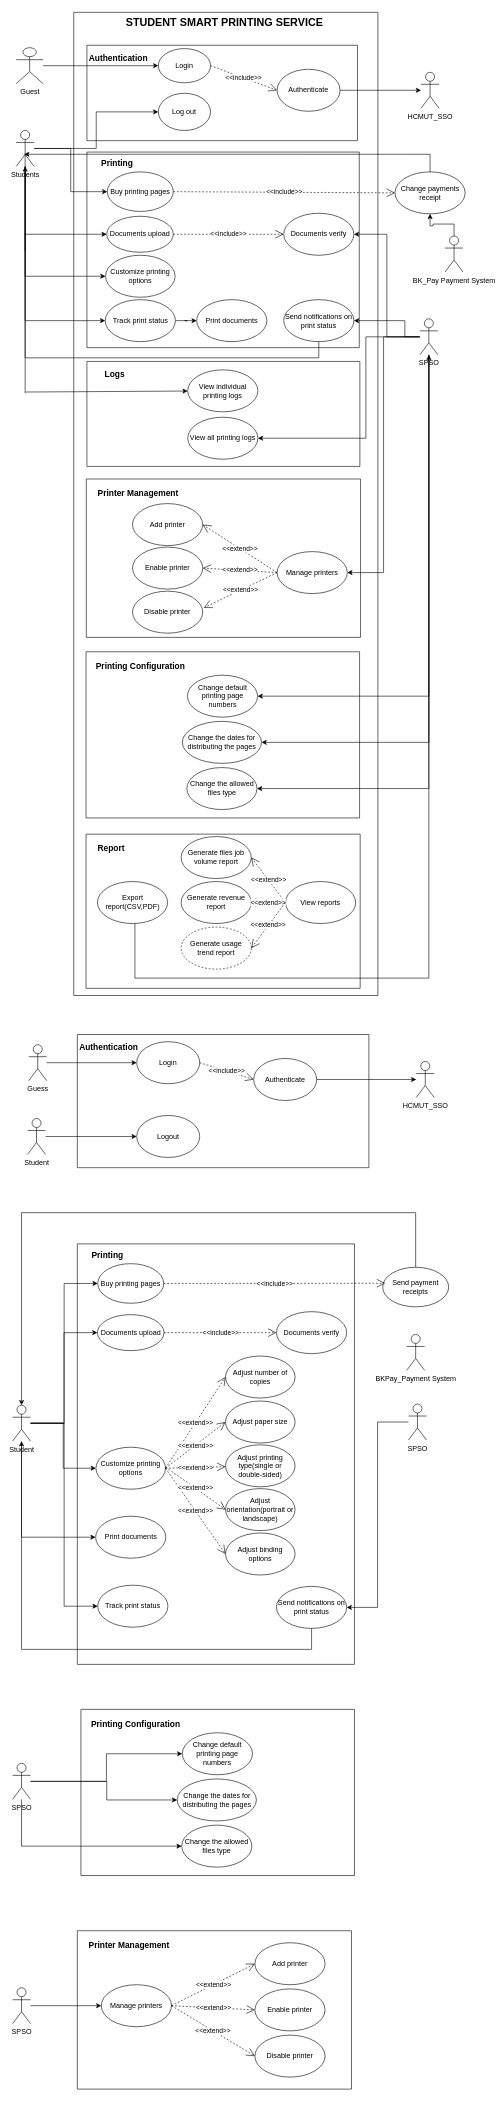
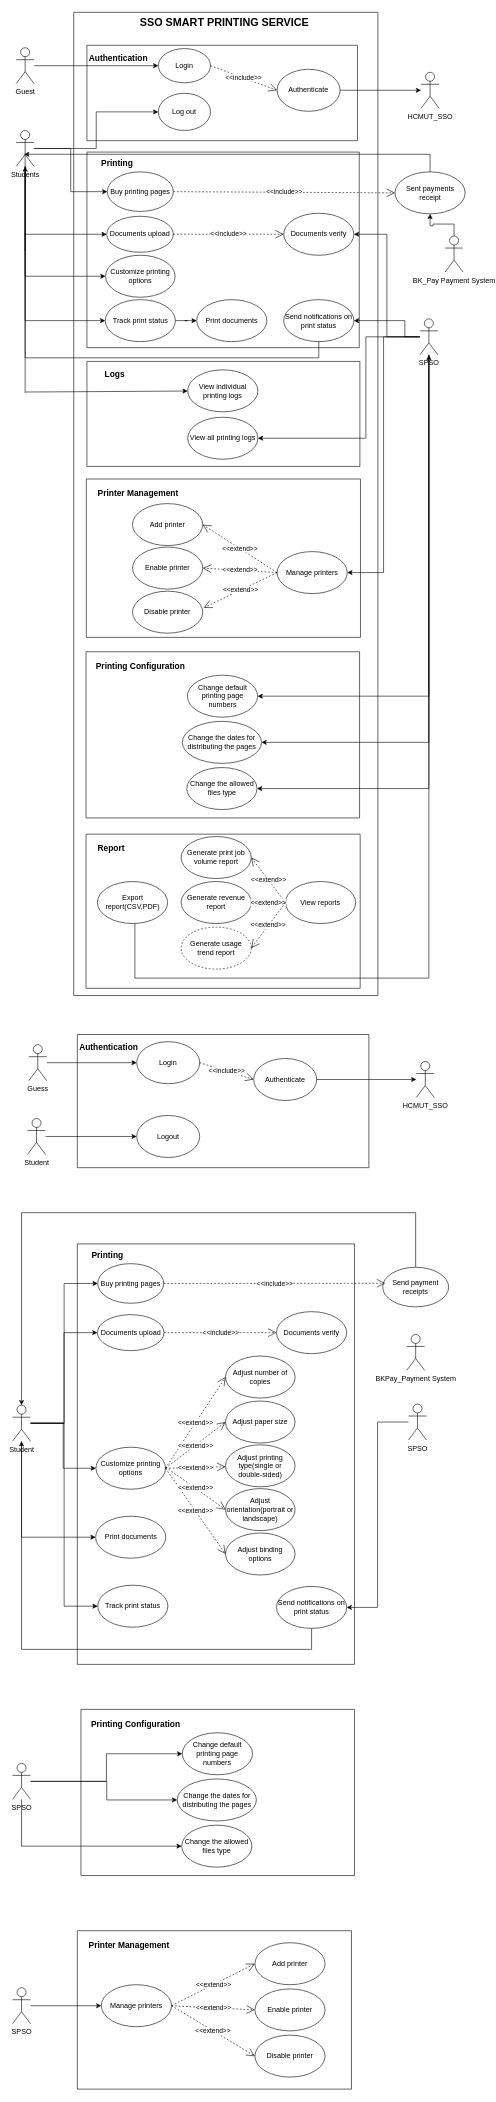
(224, 23) -> (224, 23)
(29, 66) -> (25, 66)
(430, 193) -> (430, 193)
(216, 858) -> (216, 858)
